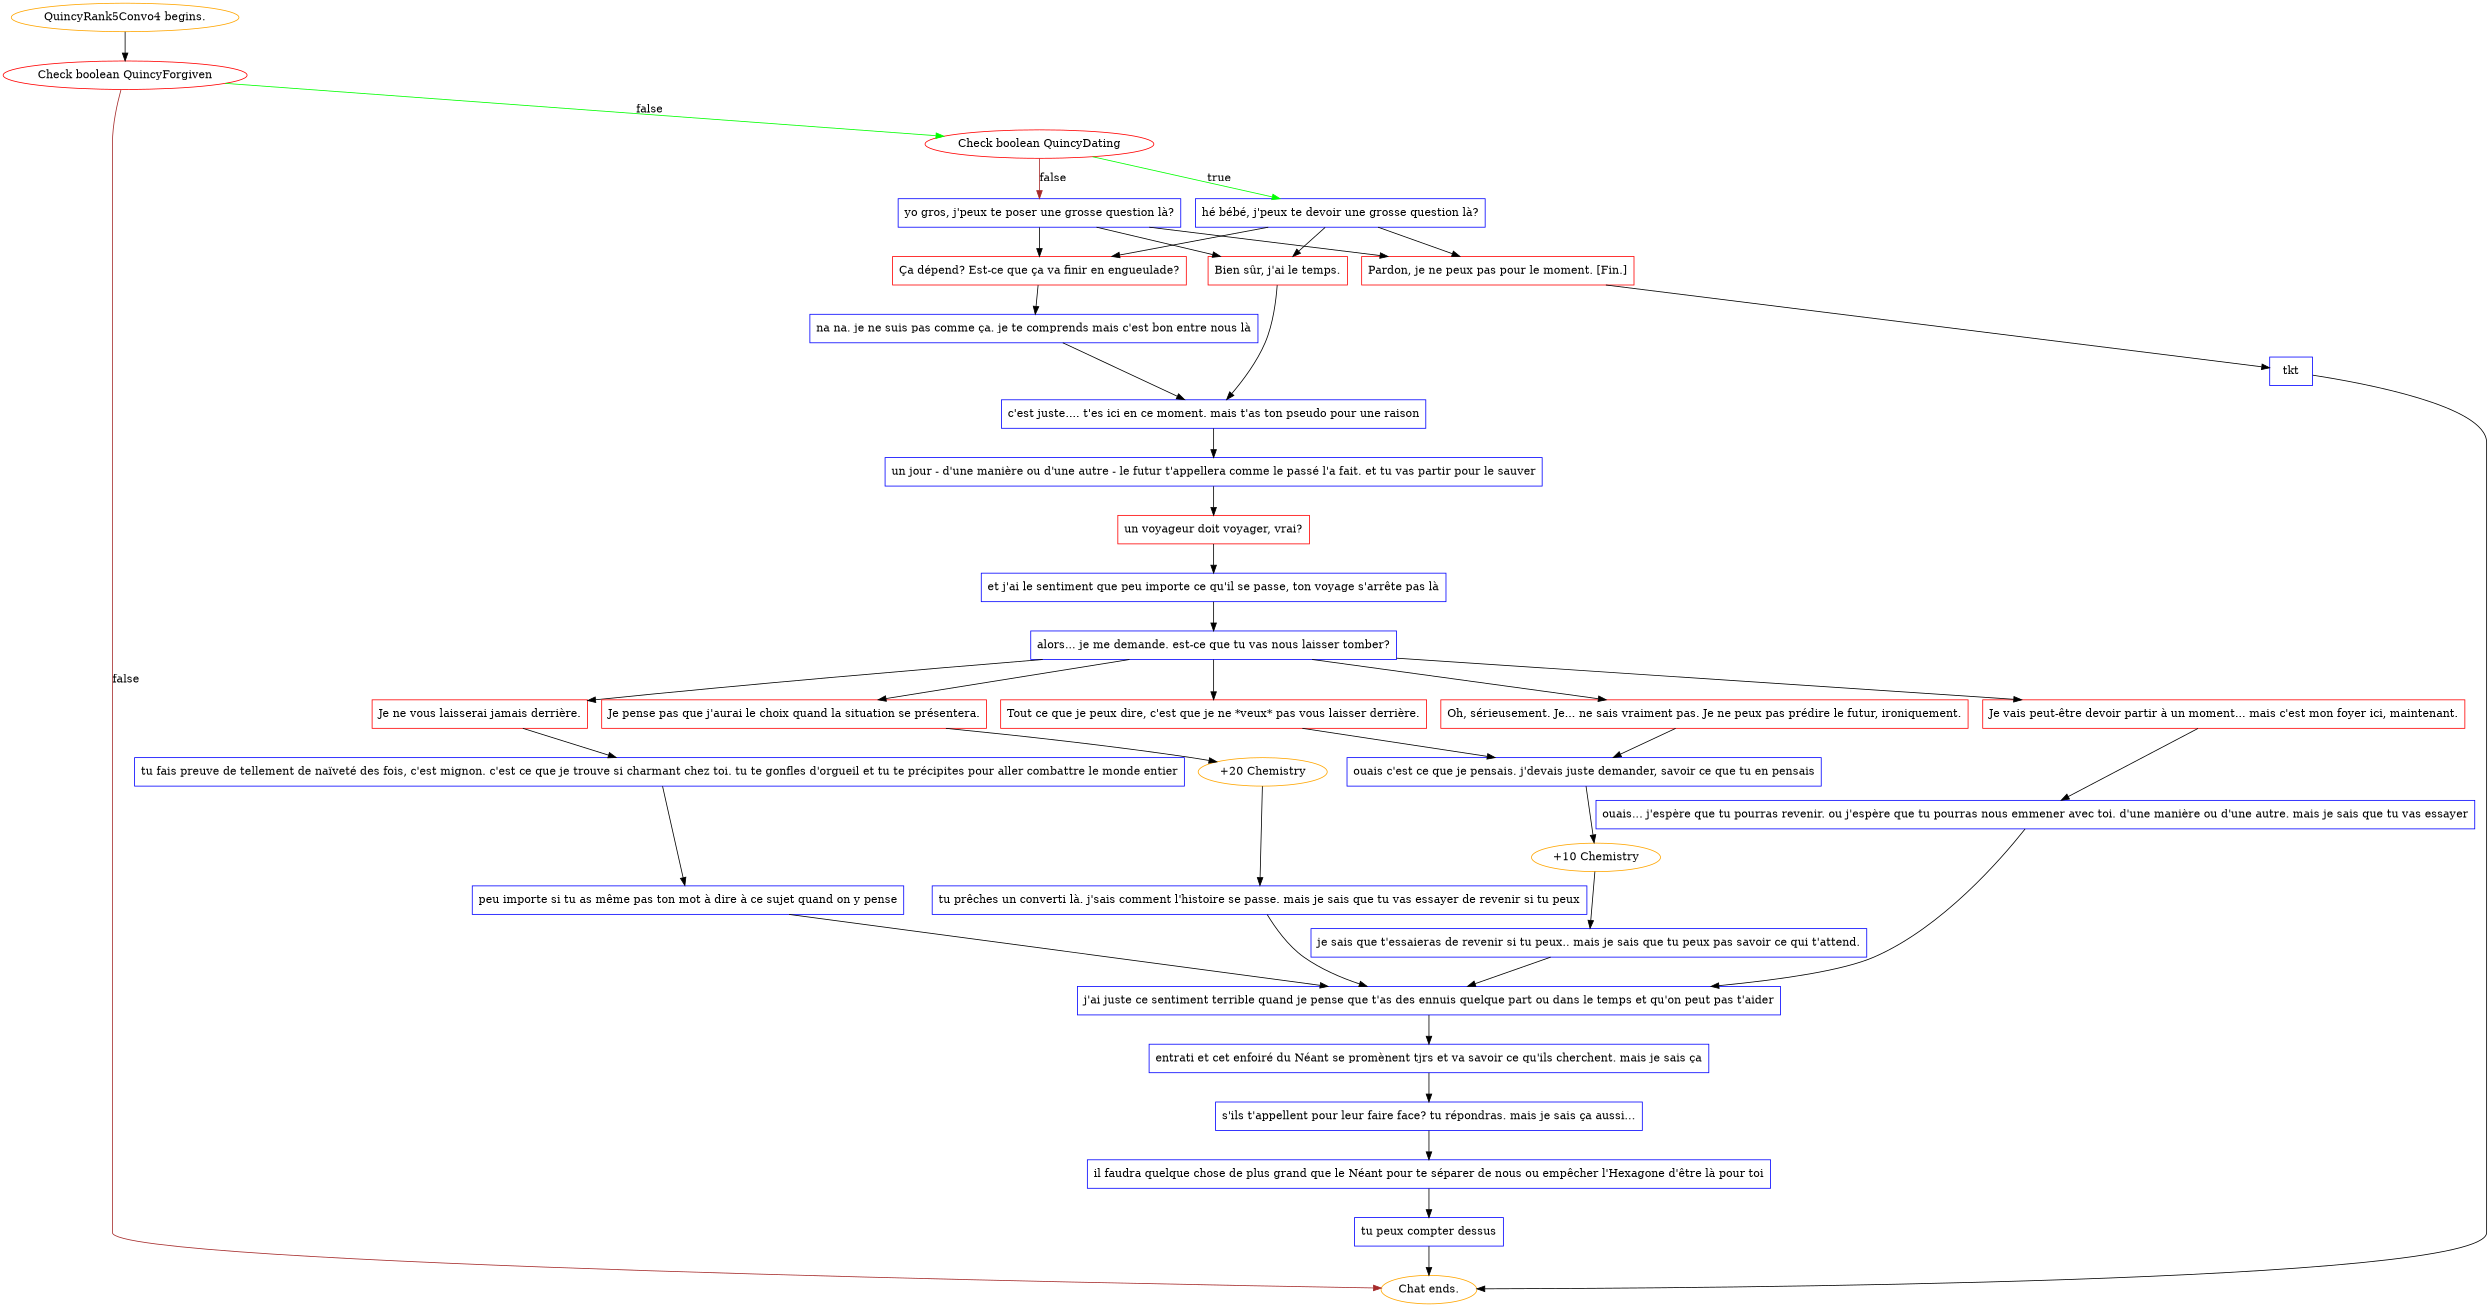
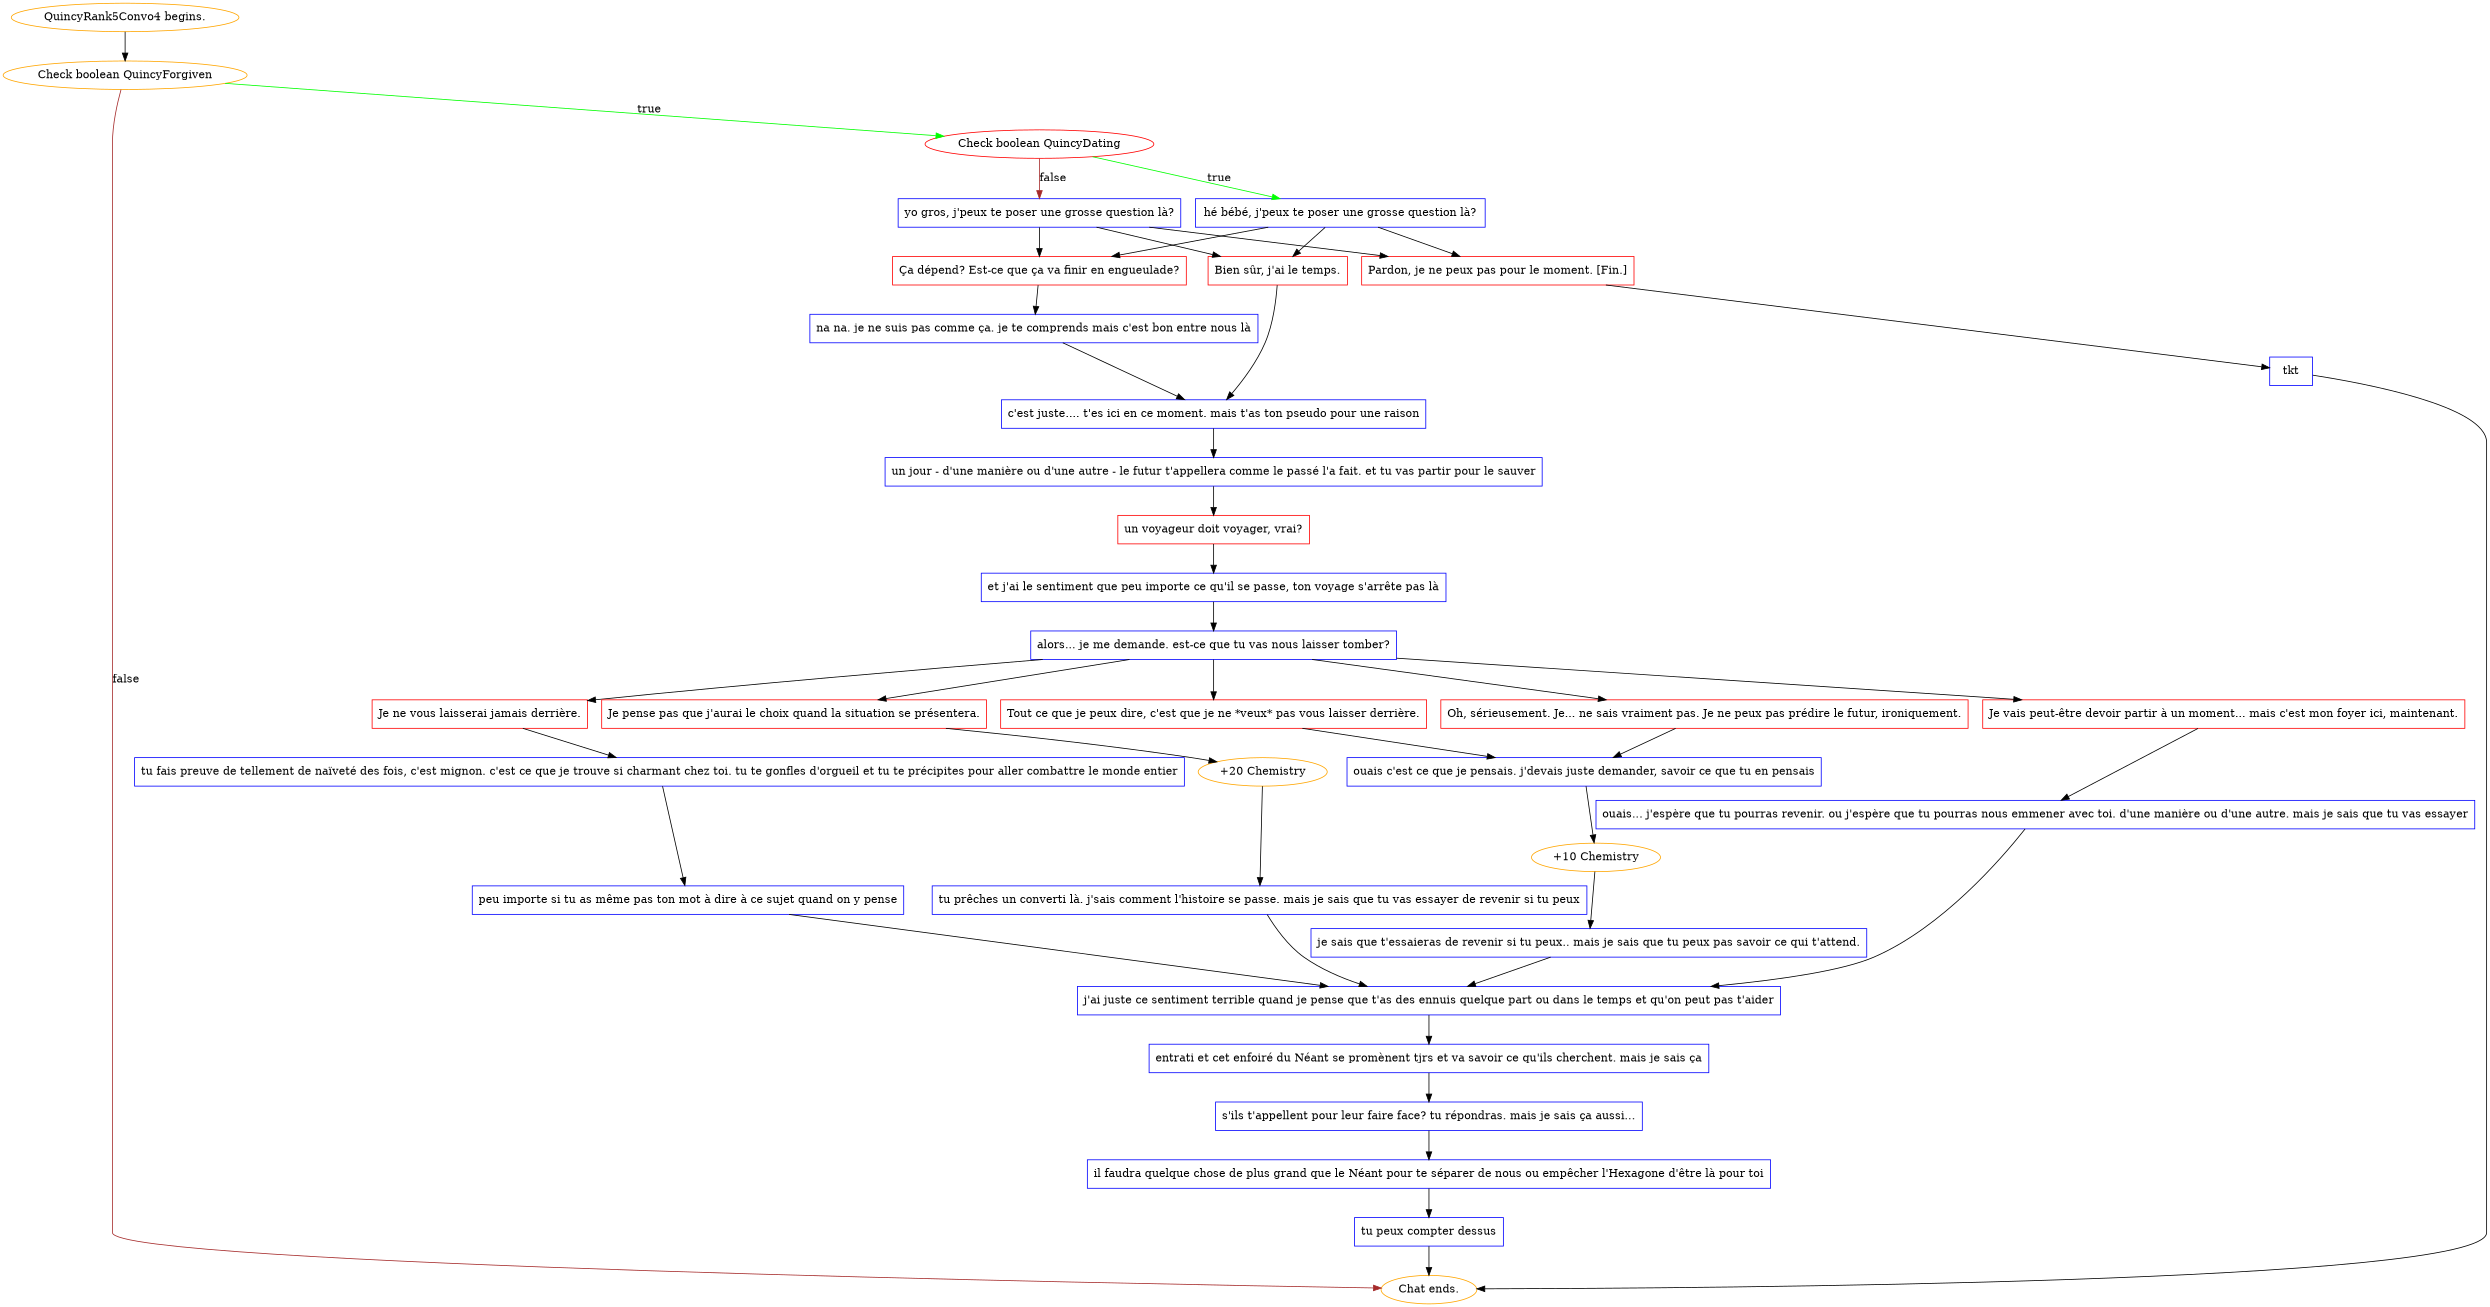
(125, 75) -> (125, 75)
(650, 110) -> (650, 110)
(1340, 213) -> (1340, 213)
